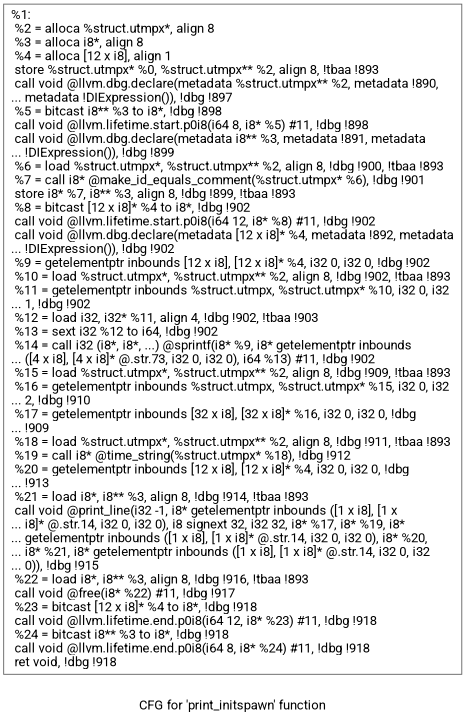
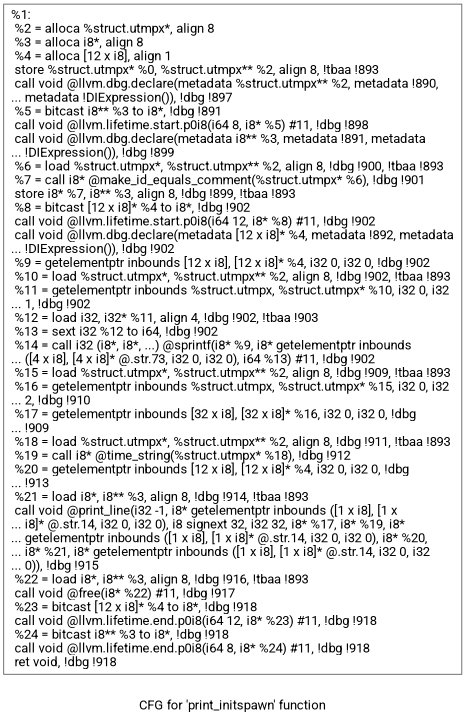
(117, 112) -> (117, 112)
